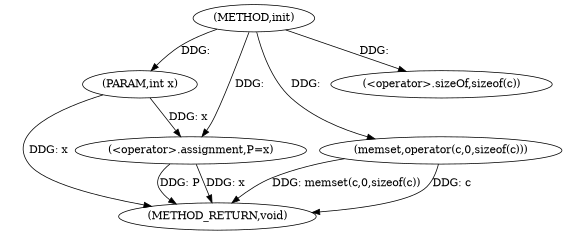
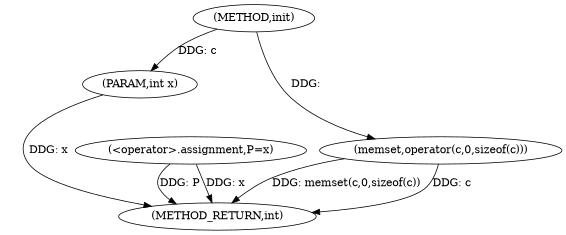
(197, 51) -> (197, 51)
(230, 82) -> none
(442, 84) -> none
(163, 114) -> none
(217, 217) -> (217, 217)
